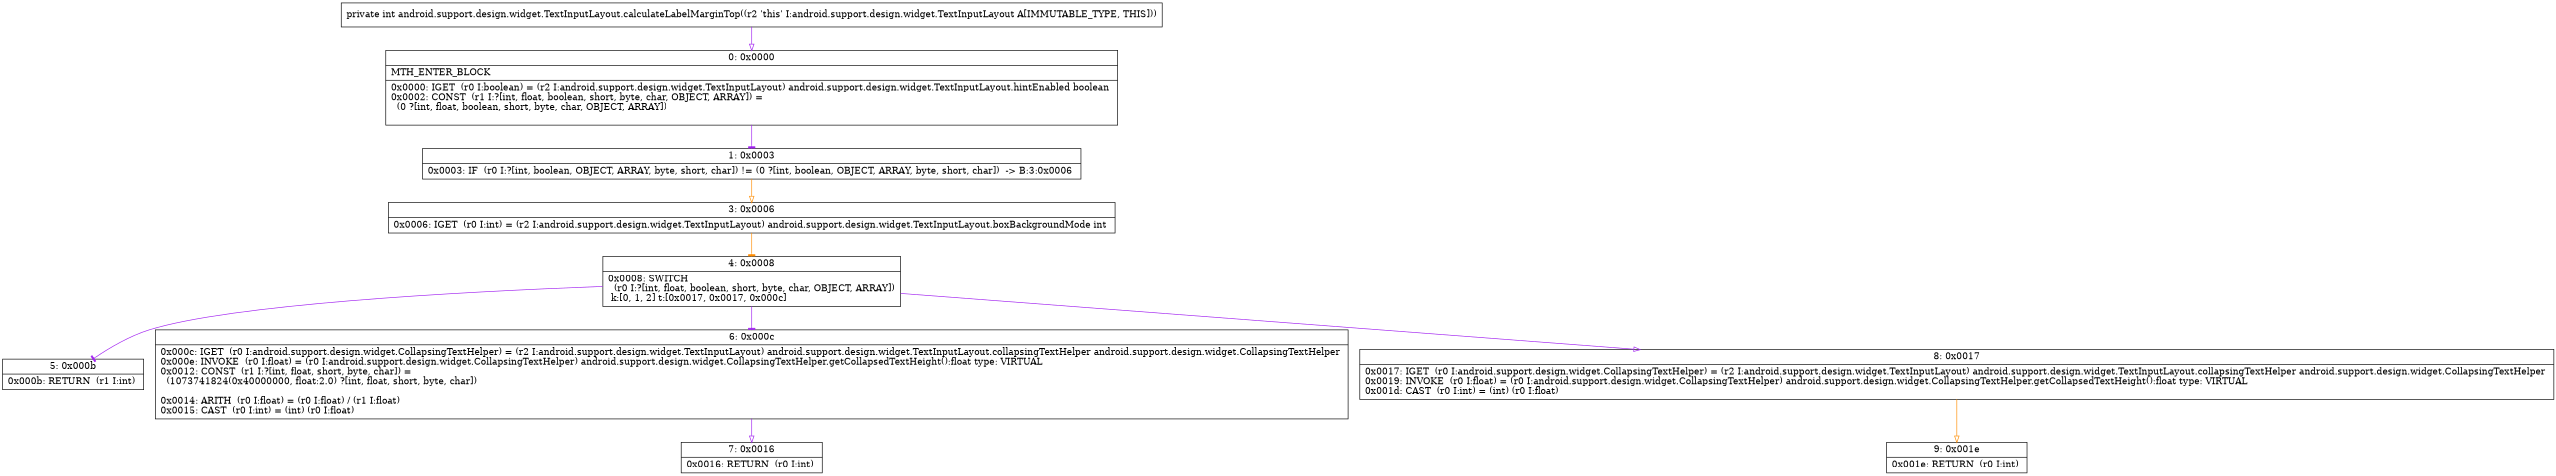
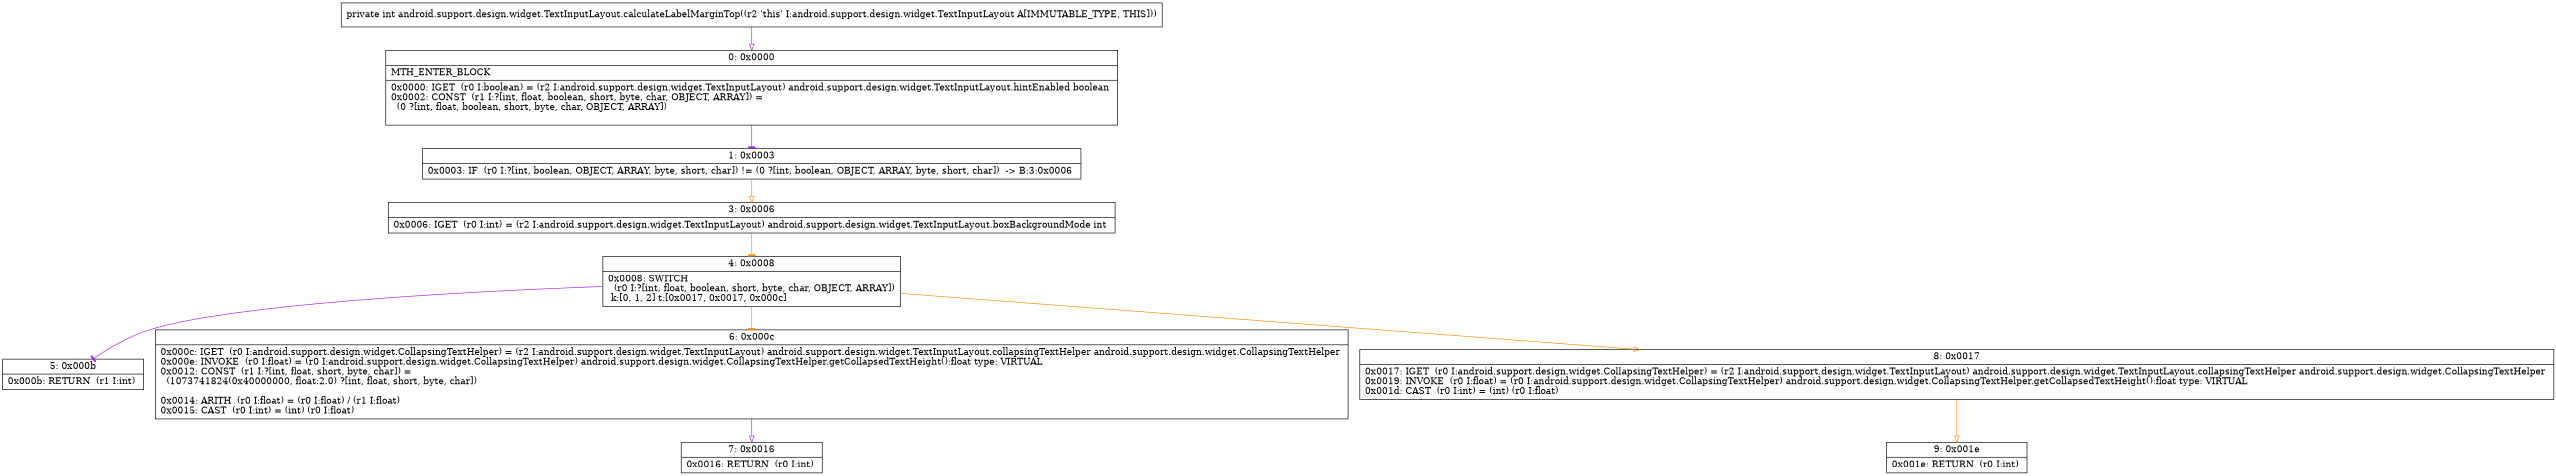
(752, 317) -> (752, 317)
(1267, 321) -> (1267, 321)
